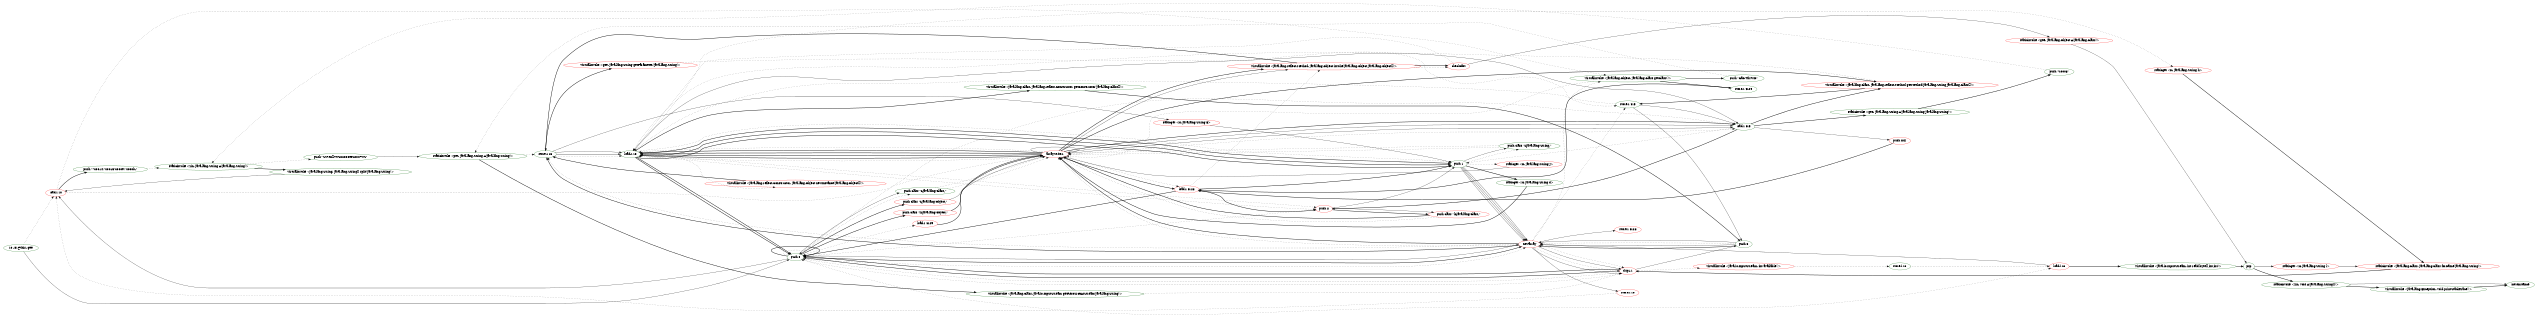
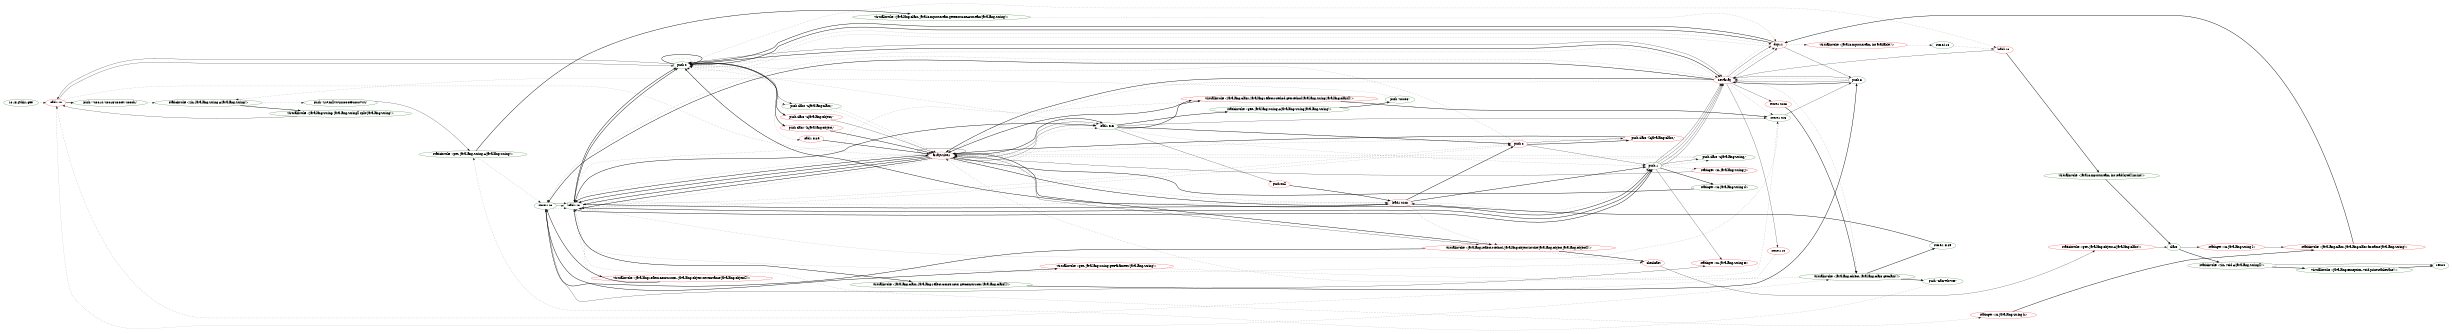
(1178, 63) -> (827, 154)
(1687, 111) -> (1441, 119)
(1330, 141) -> (1687, 211)
none -> (1832, 184)
(2249, 266) -> (2174, 247)
(2521, 285) -> (2441, 266)
(398, 303) -> (360, 63)
